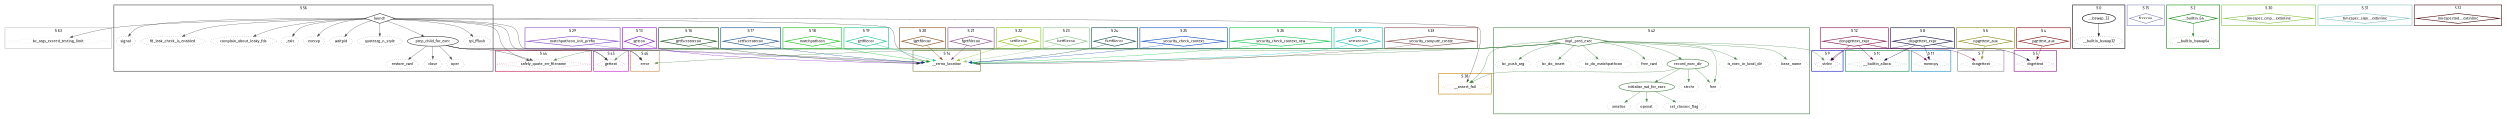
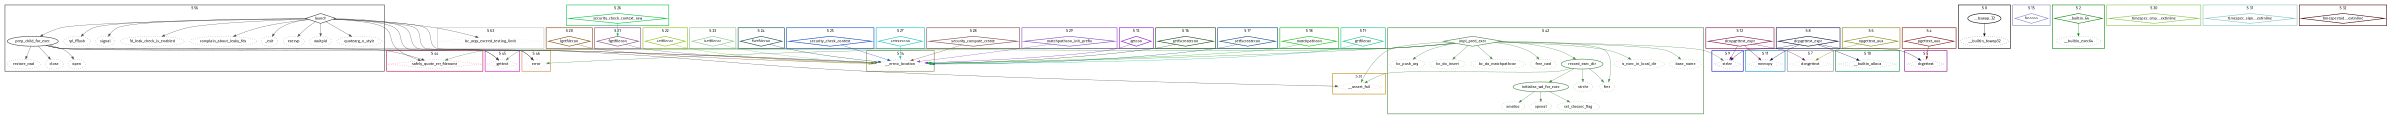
(2193, 41) -> (2078, 41)
(1865, 52) -> none
(1119, 56) -> (618, 29)
